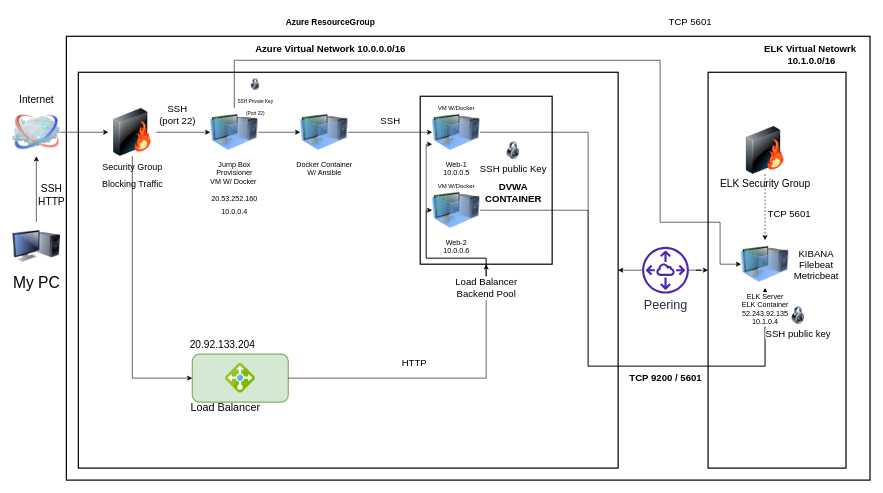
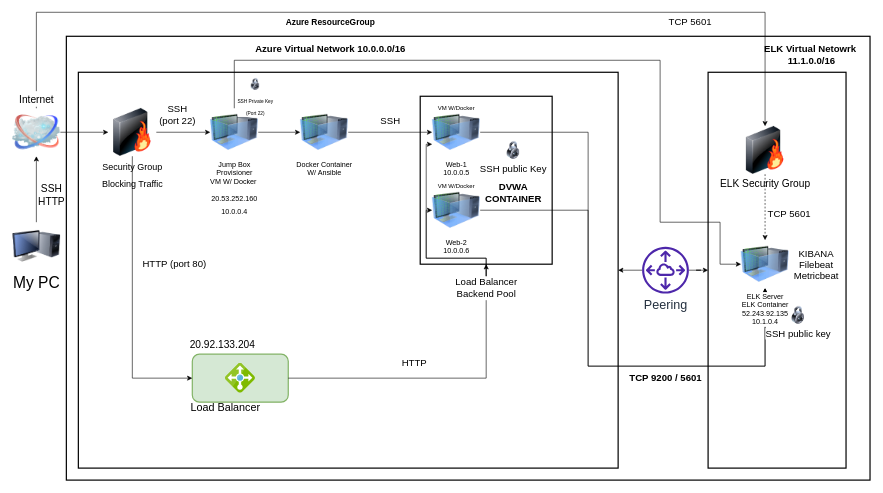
none -> (36, 51)
(811, 54) -> (811, 54)
none -> (174, 264)
